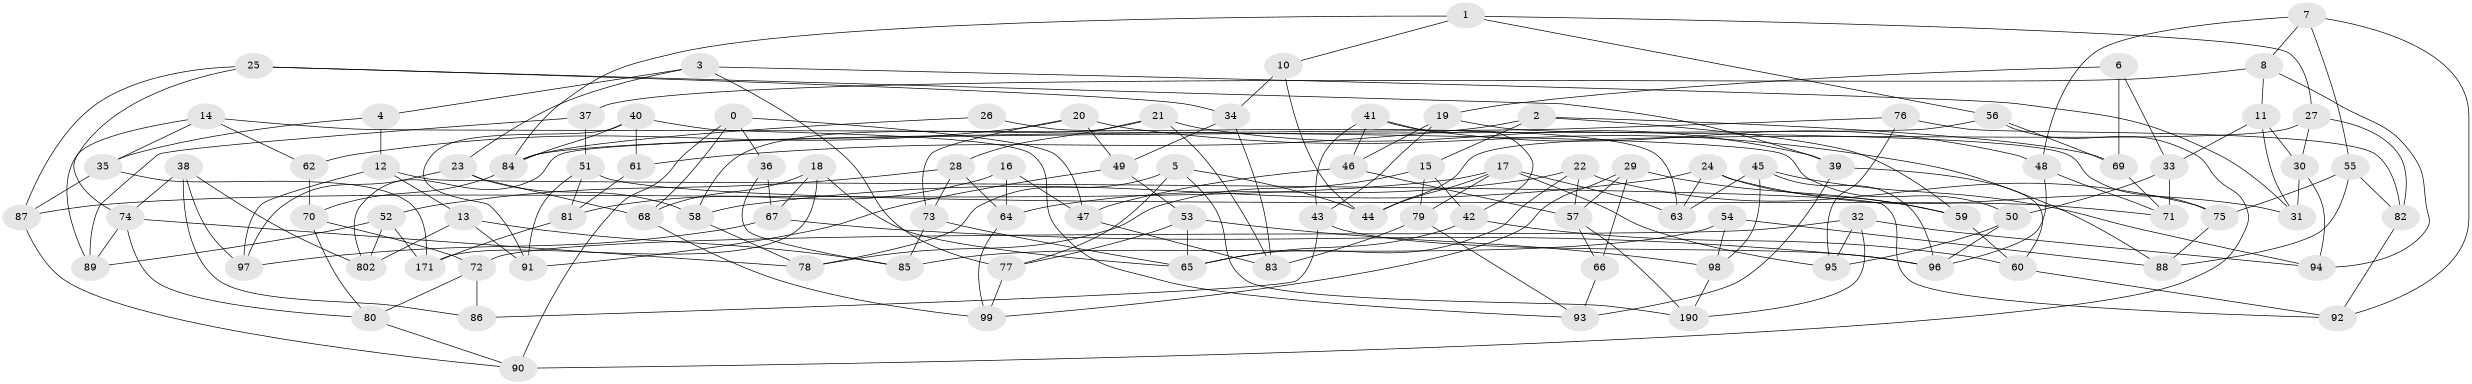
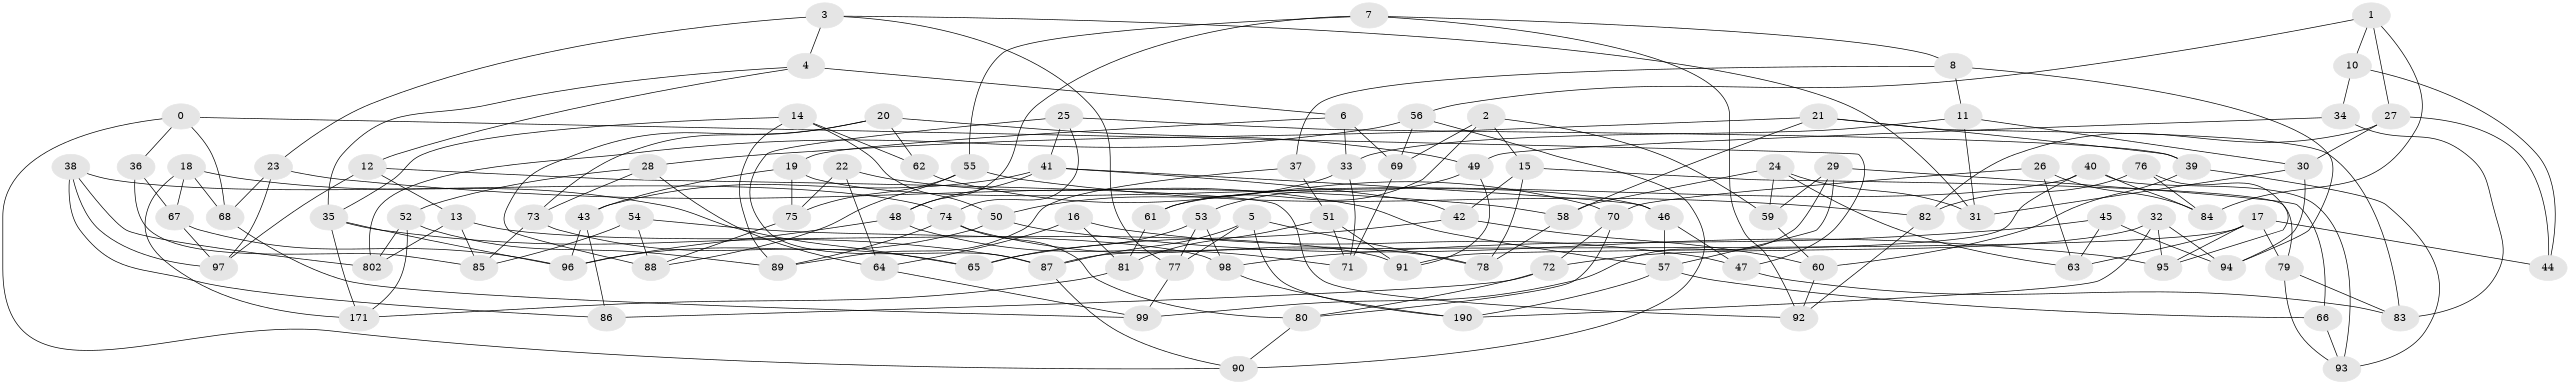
(744, 82) -> (1056, 142)
none -> (1087, 92)
(1275, 186) -> (1152, 247)
(409, 193) -> (1795, 187)
(1913, 211) -> (448, 244)
(1396, 253) -> none
